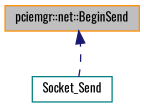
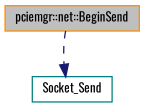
(81, 60) -> (64, 48)
